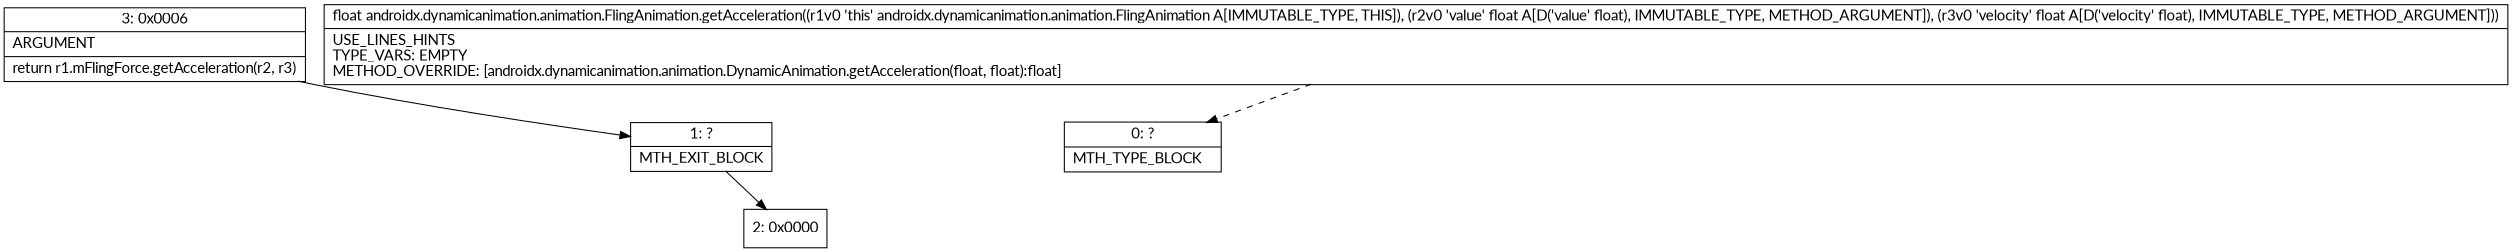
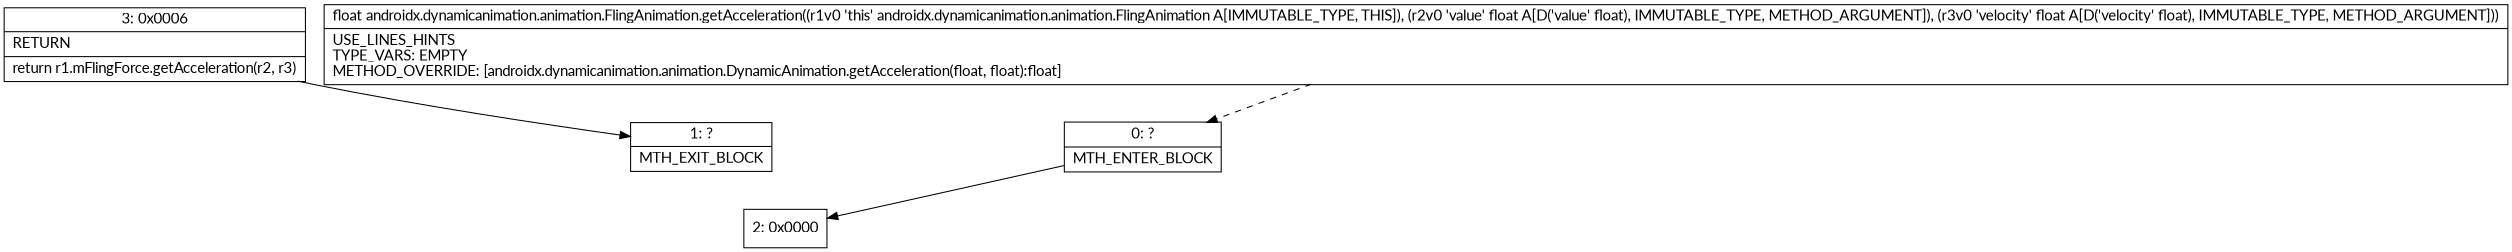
(54, 44) -> (42, 44)
(1137, 159) -> (1143, 159)
(742, 187) -> (951, 191)
